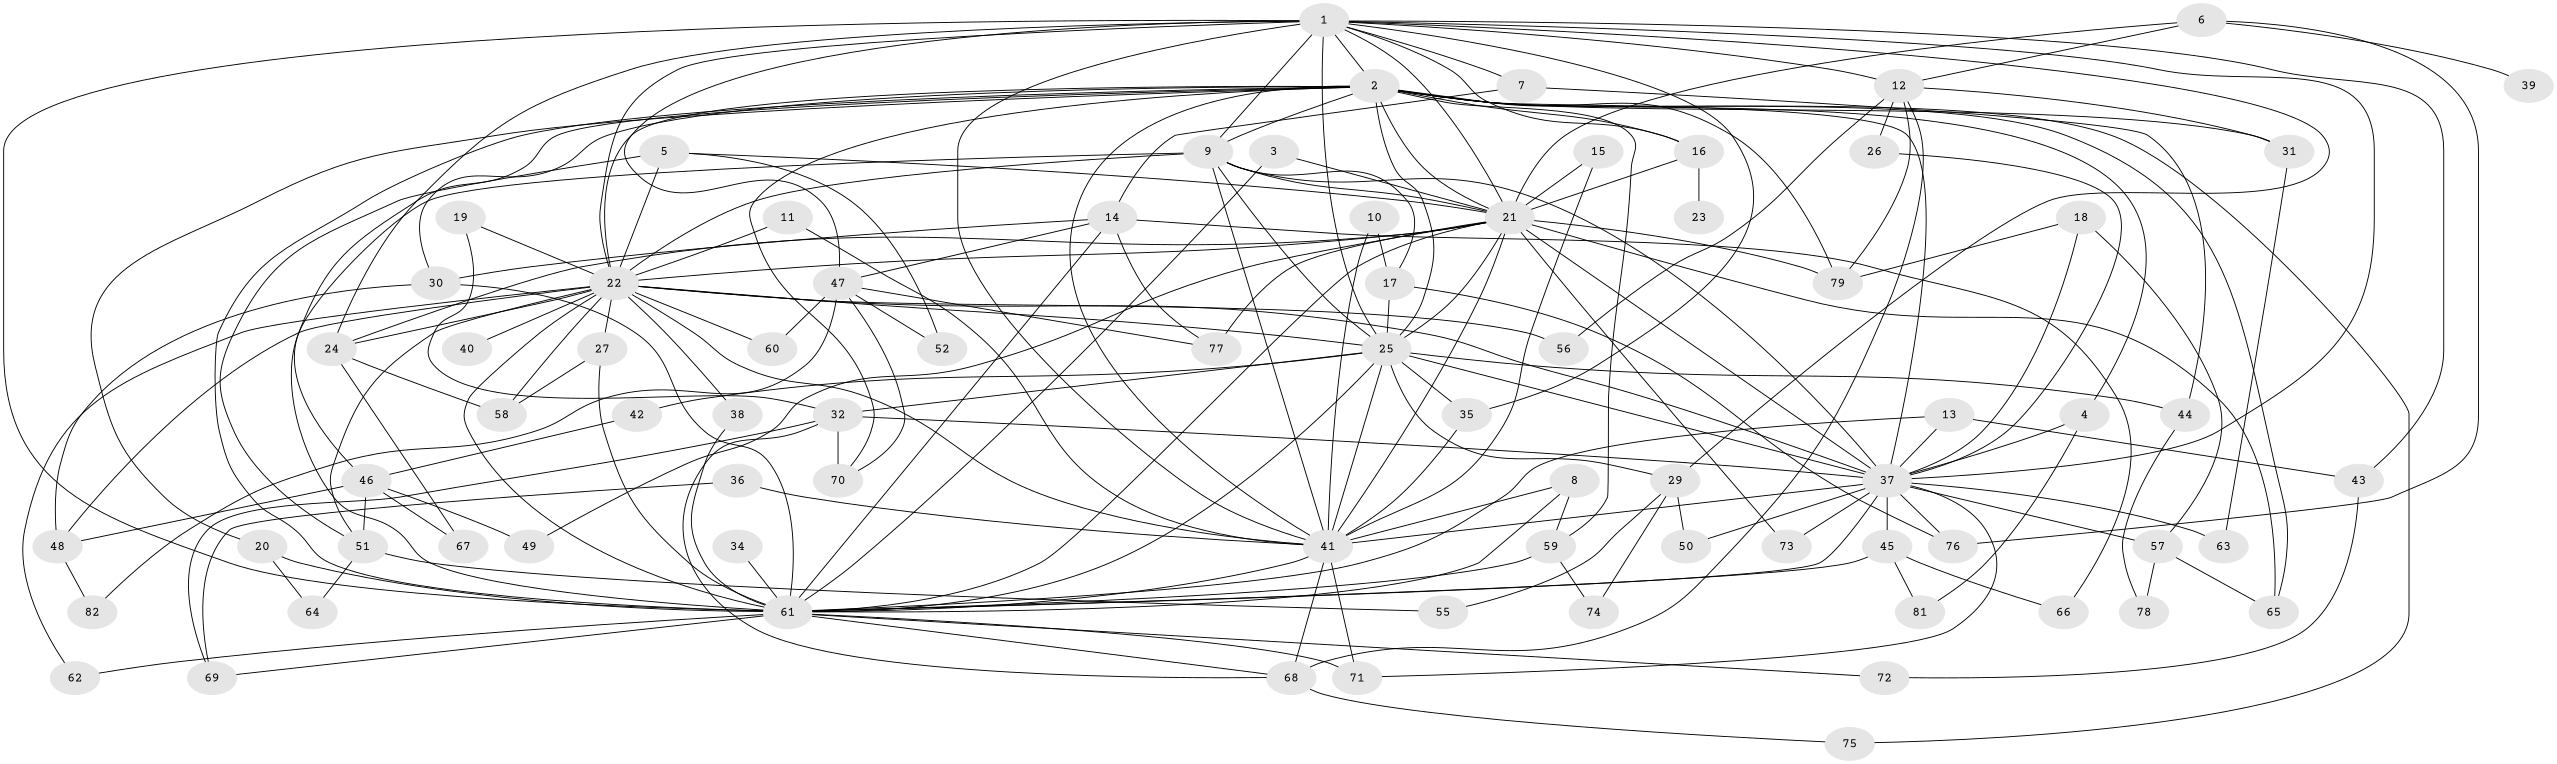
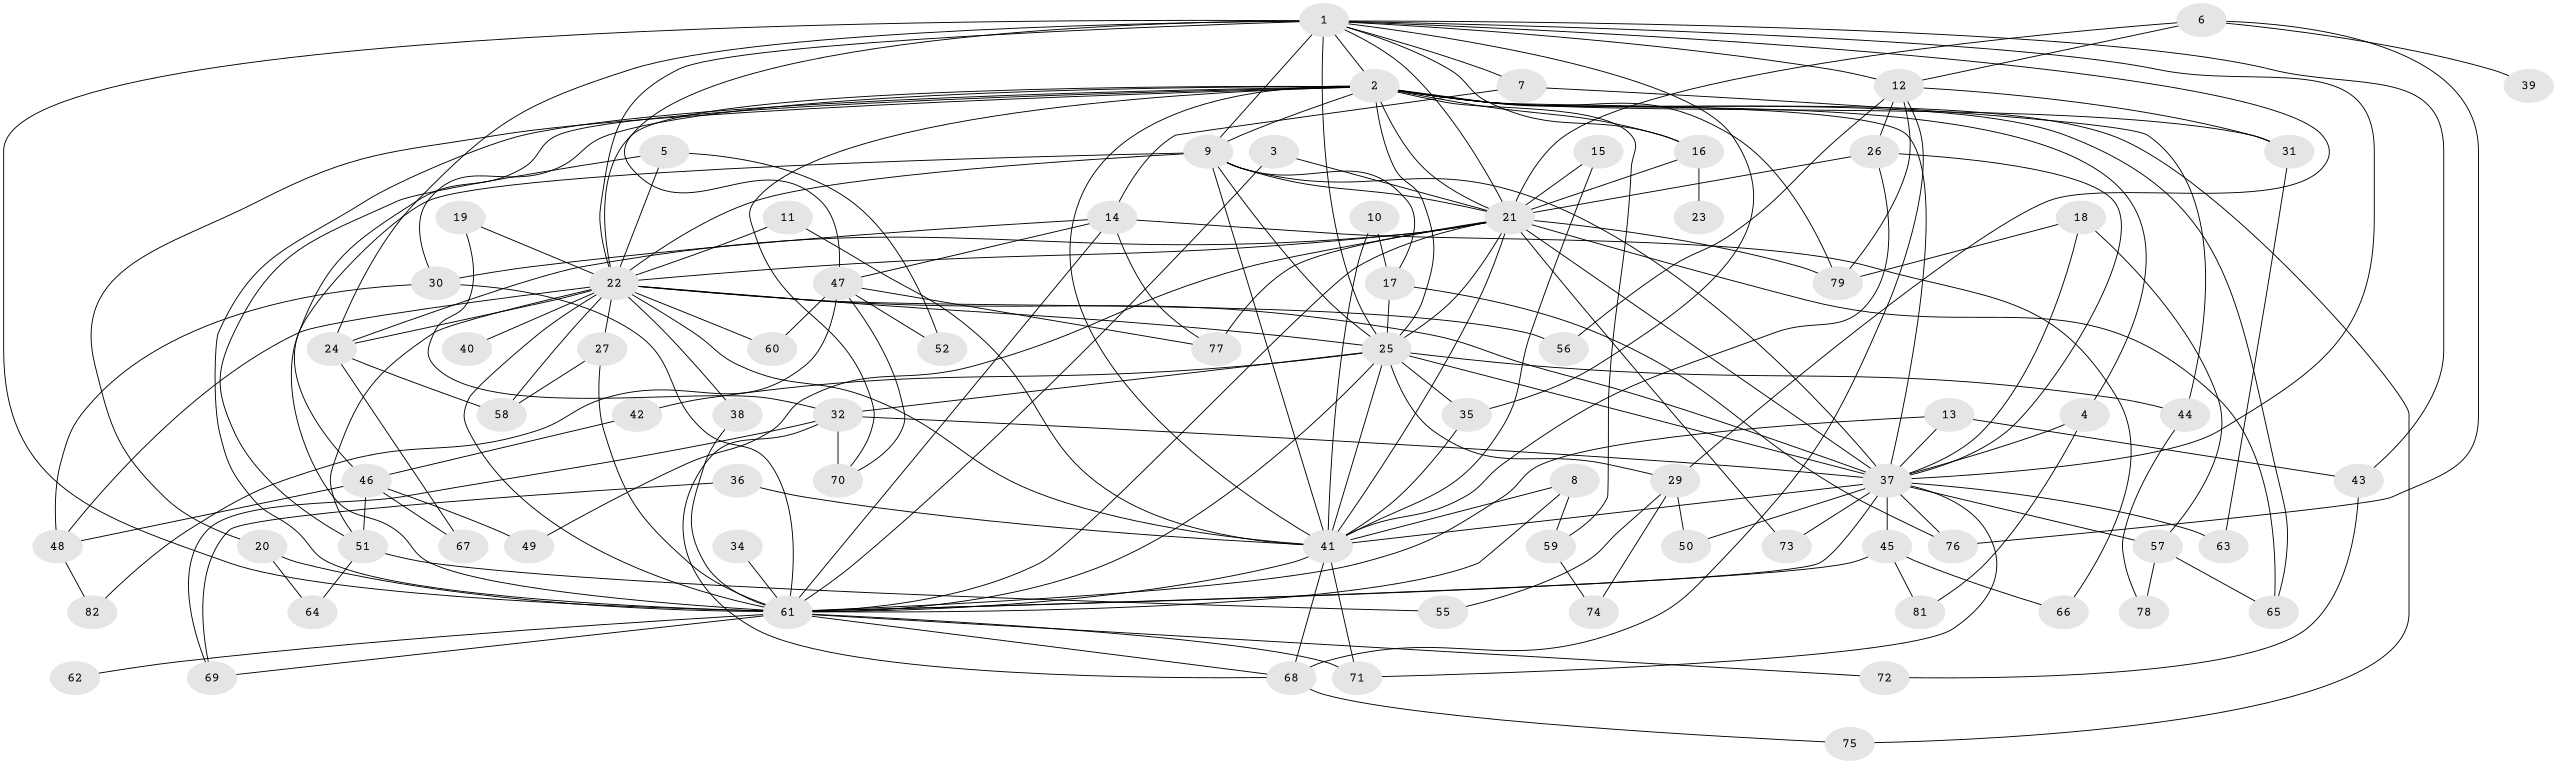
(1088, 174) -> (1692, 185)
(958, 217) -> (1680, 367)
(194, 351) -> none
(1263, 591) -> none
